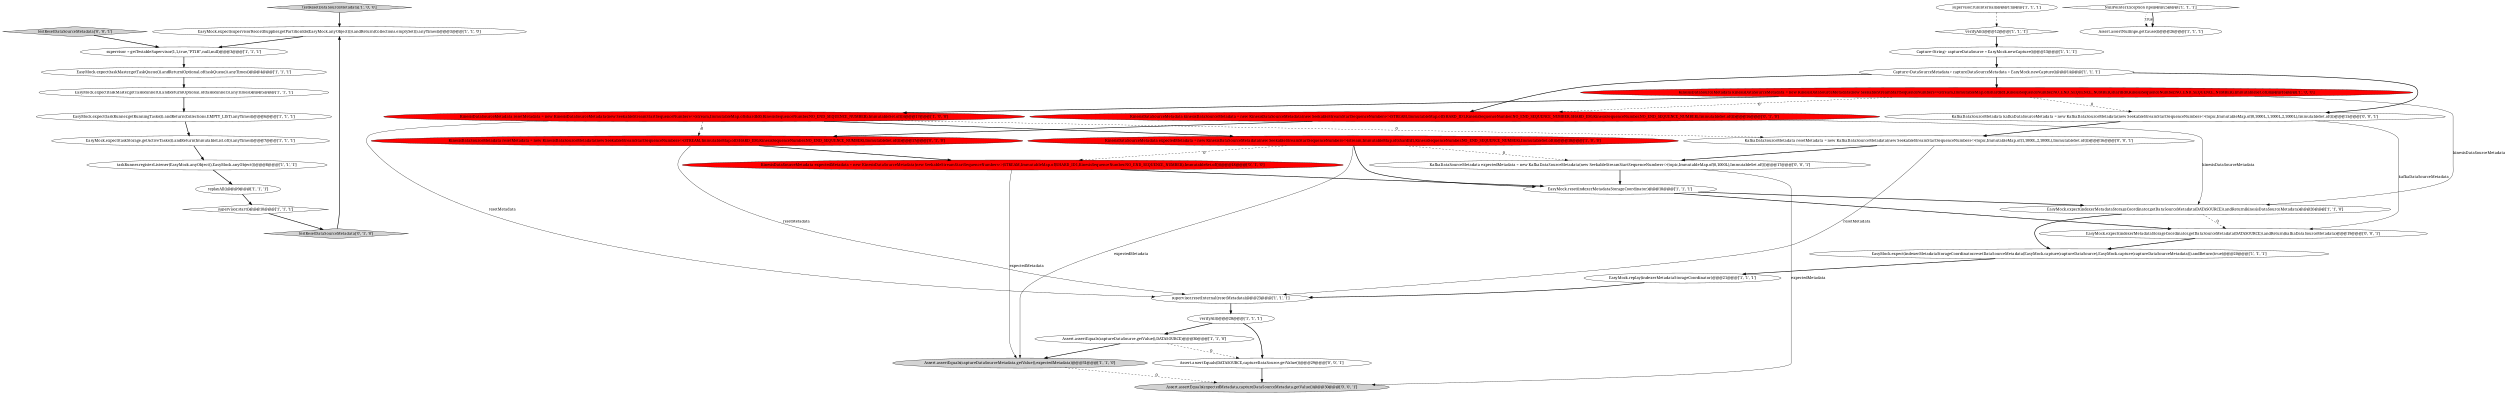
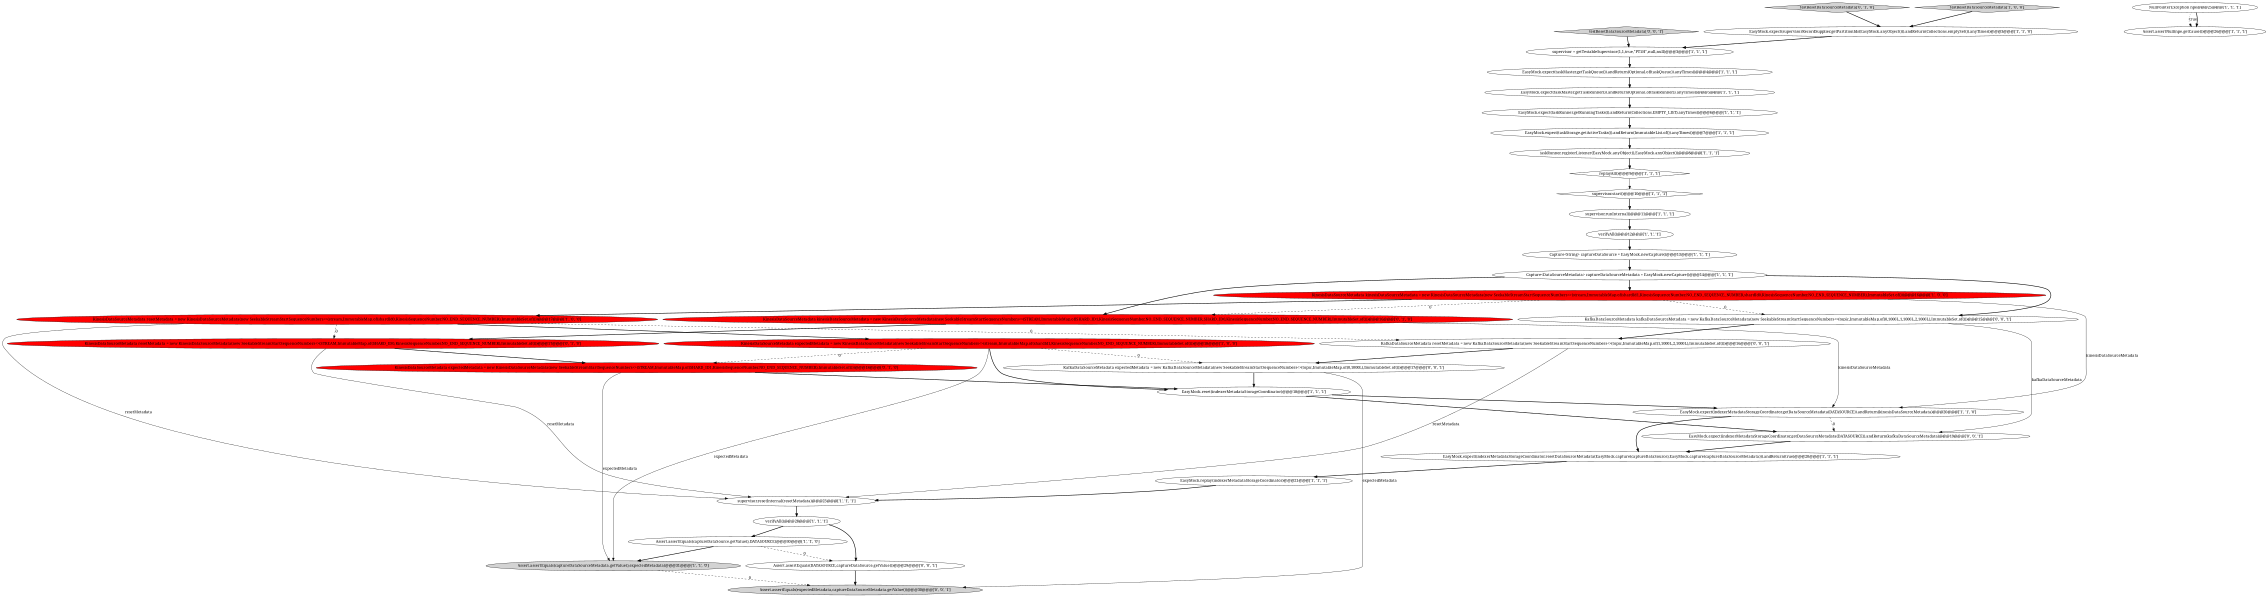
(2151, 8) -> (2195, 8)
(1997, 18) -> (1630, 223)
(1997, 32) -> (1630, 234)
(238, 189) -> (1630, 174)
(246, 198) -> (1630, 182)
(294, 221) -> (1630, 203)
